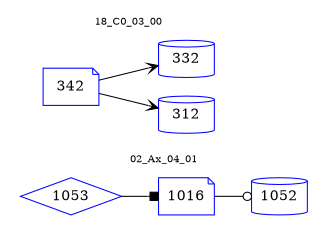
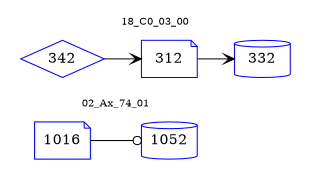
(124, 74) -> (211, 59)
(71, 87) -> (62, 59)
(186, 115) -> (169, 59)
(164, 160) -> (116, 104)
(71, 196) -> none
